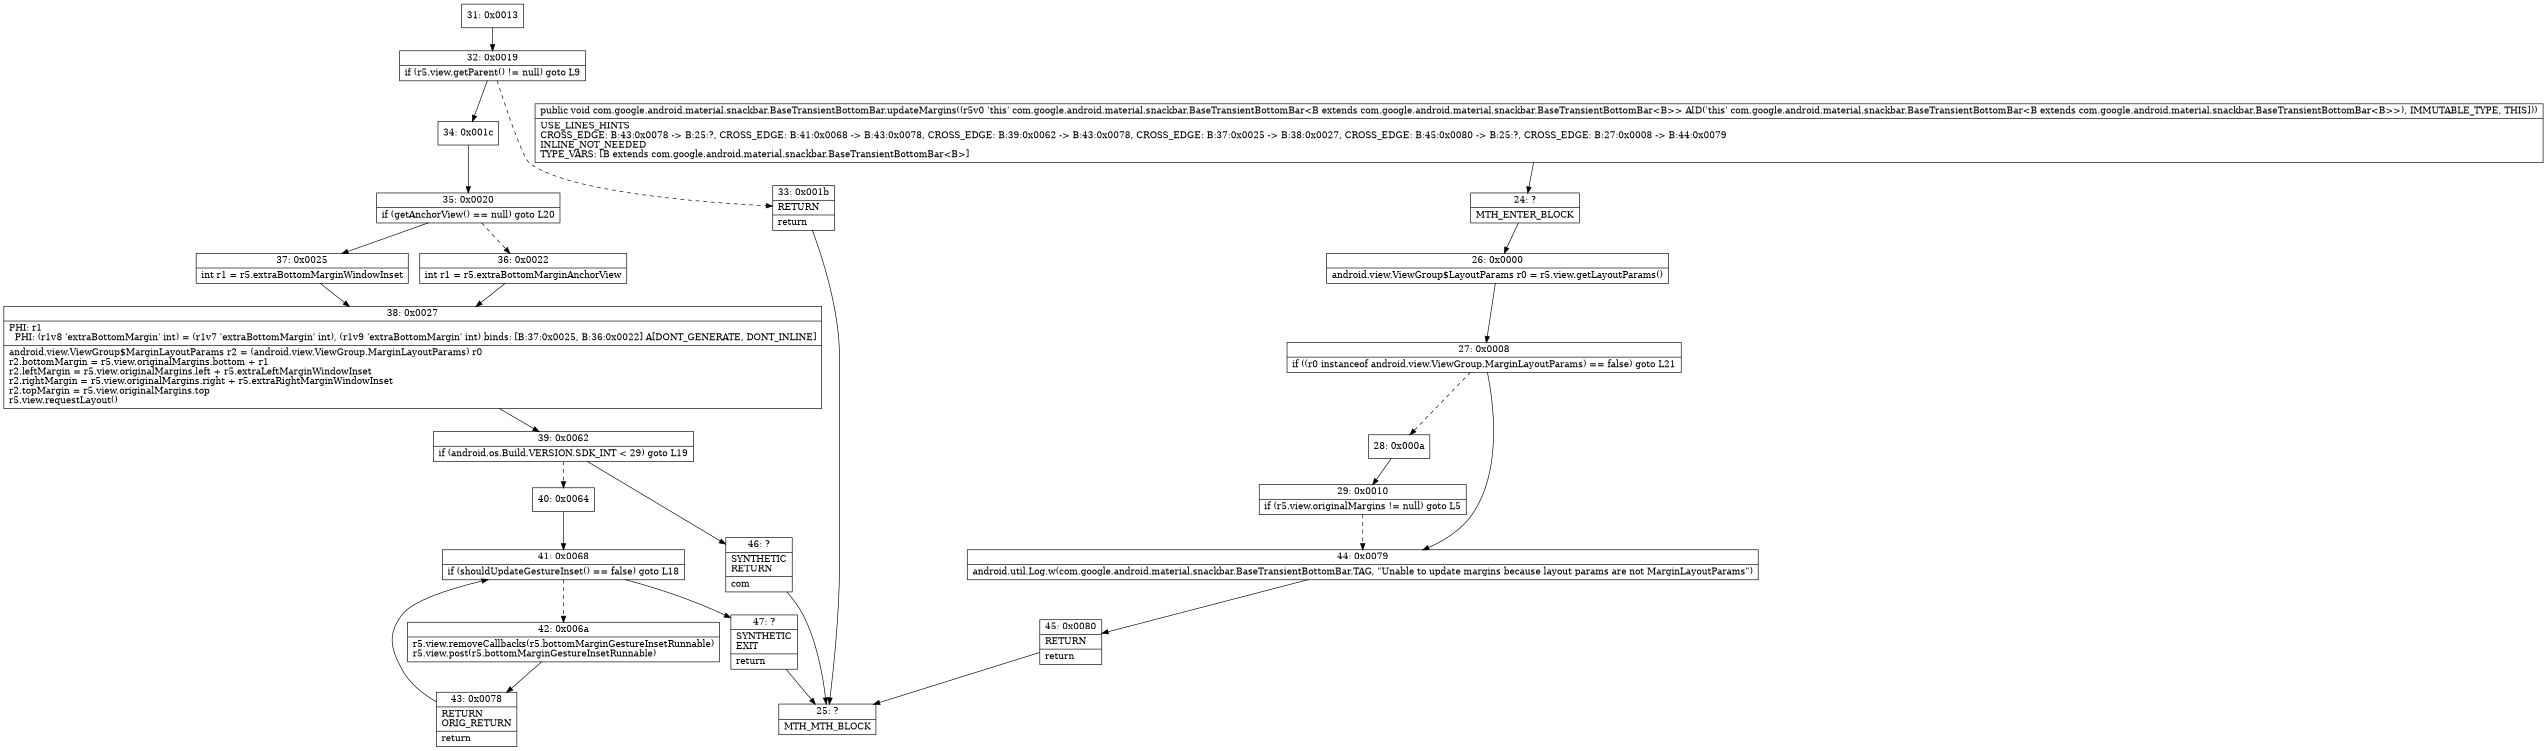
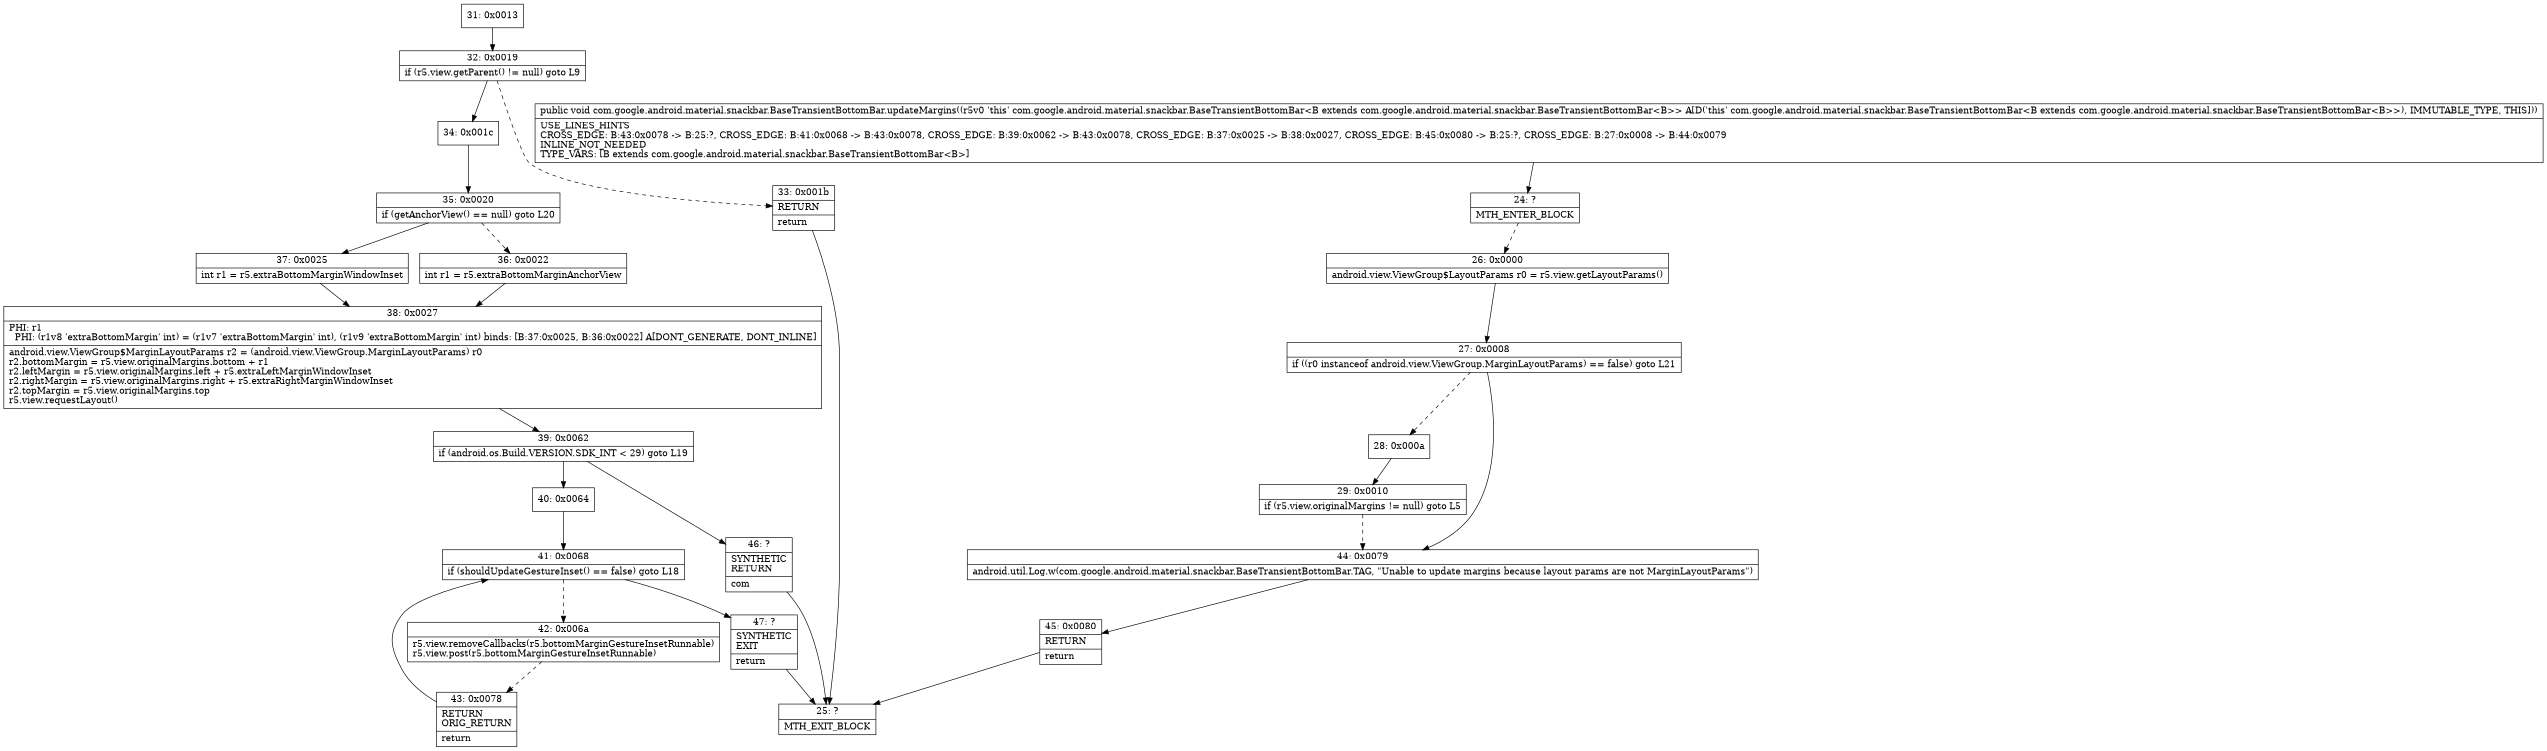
(1513, 235) -> (1513, 235)
(564, 471) -> (564, 471)
(527, 675) -> (527, 675)
(827, 727) -> (827, 727)
